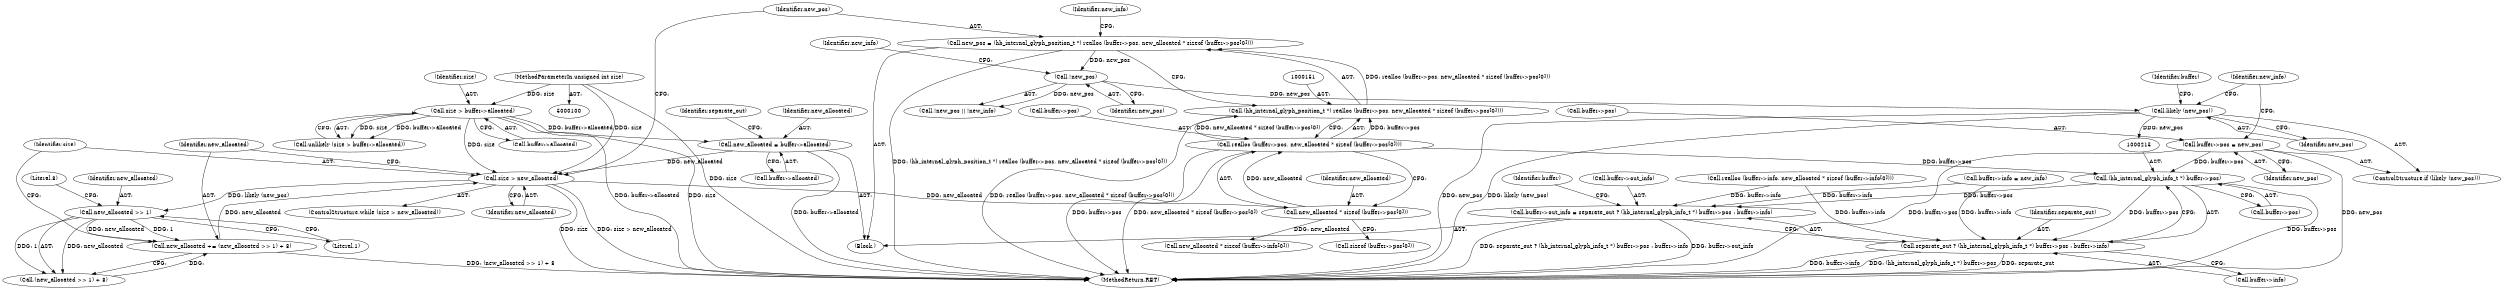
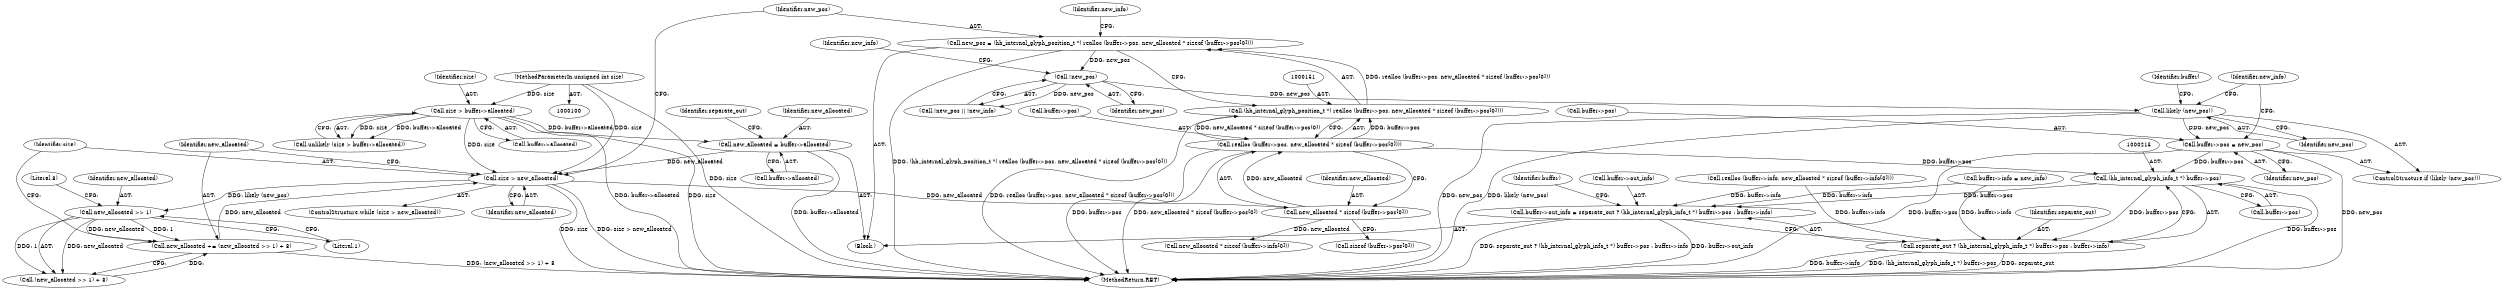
none -> (1003, 88)
(569, 111) -> (569, 111)
(2145, 123) -> (2187, 129)
(2261, 280) -> none
